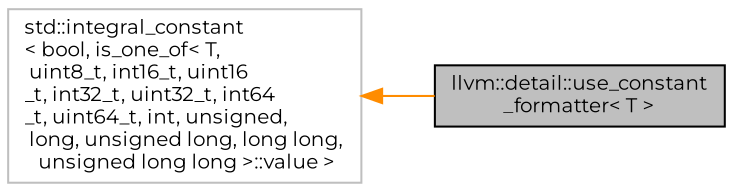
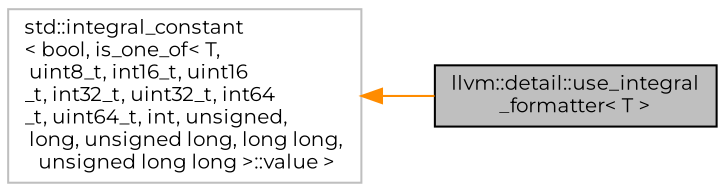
(580, 96) -> (576, 96)
